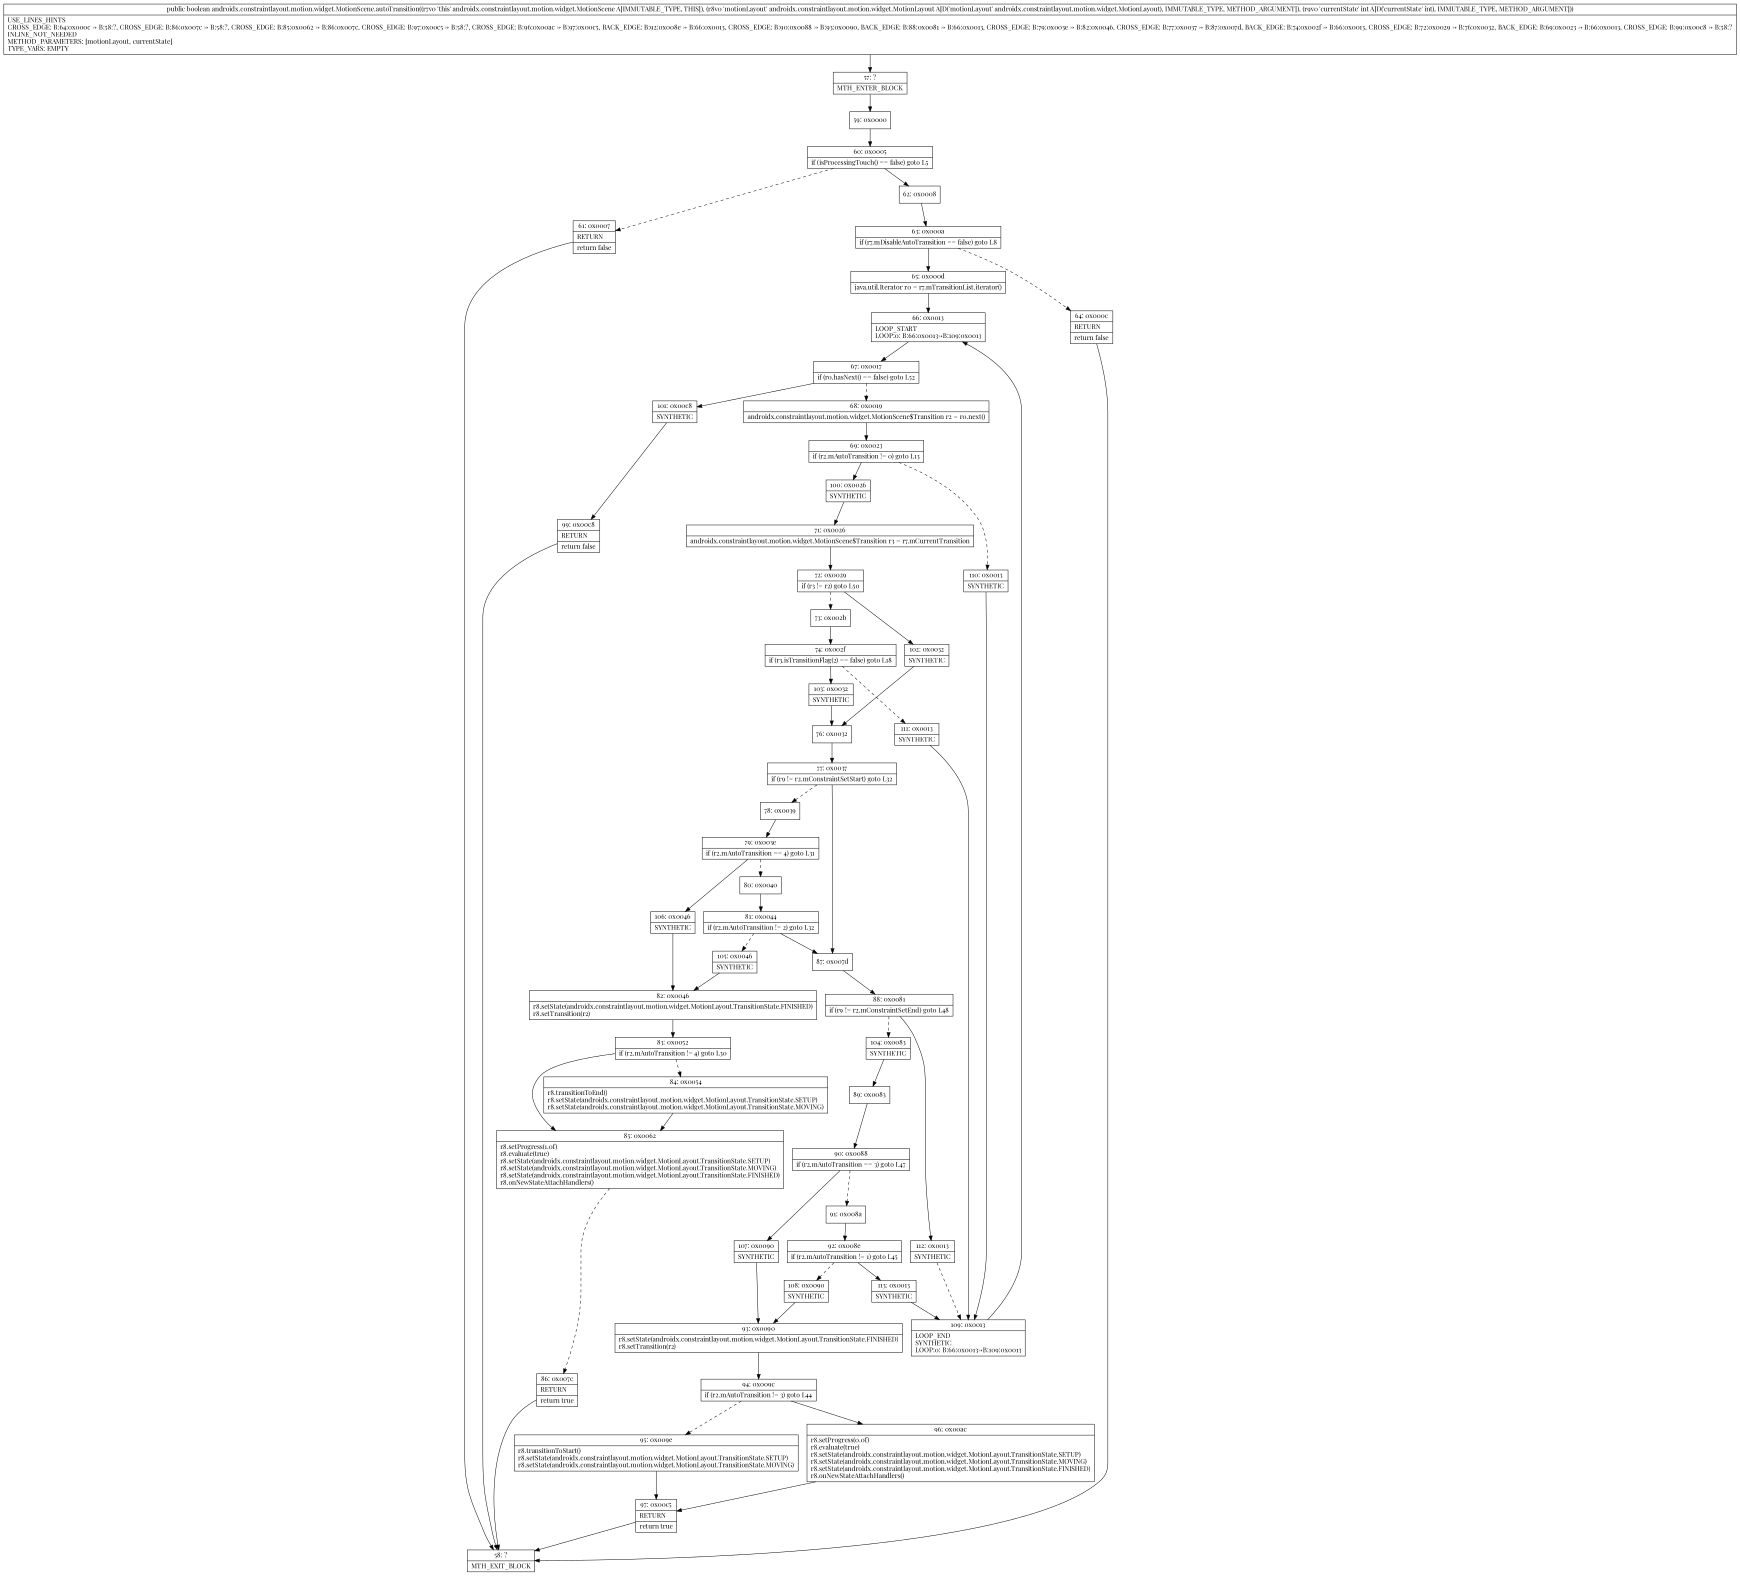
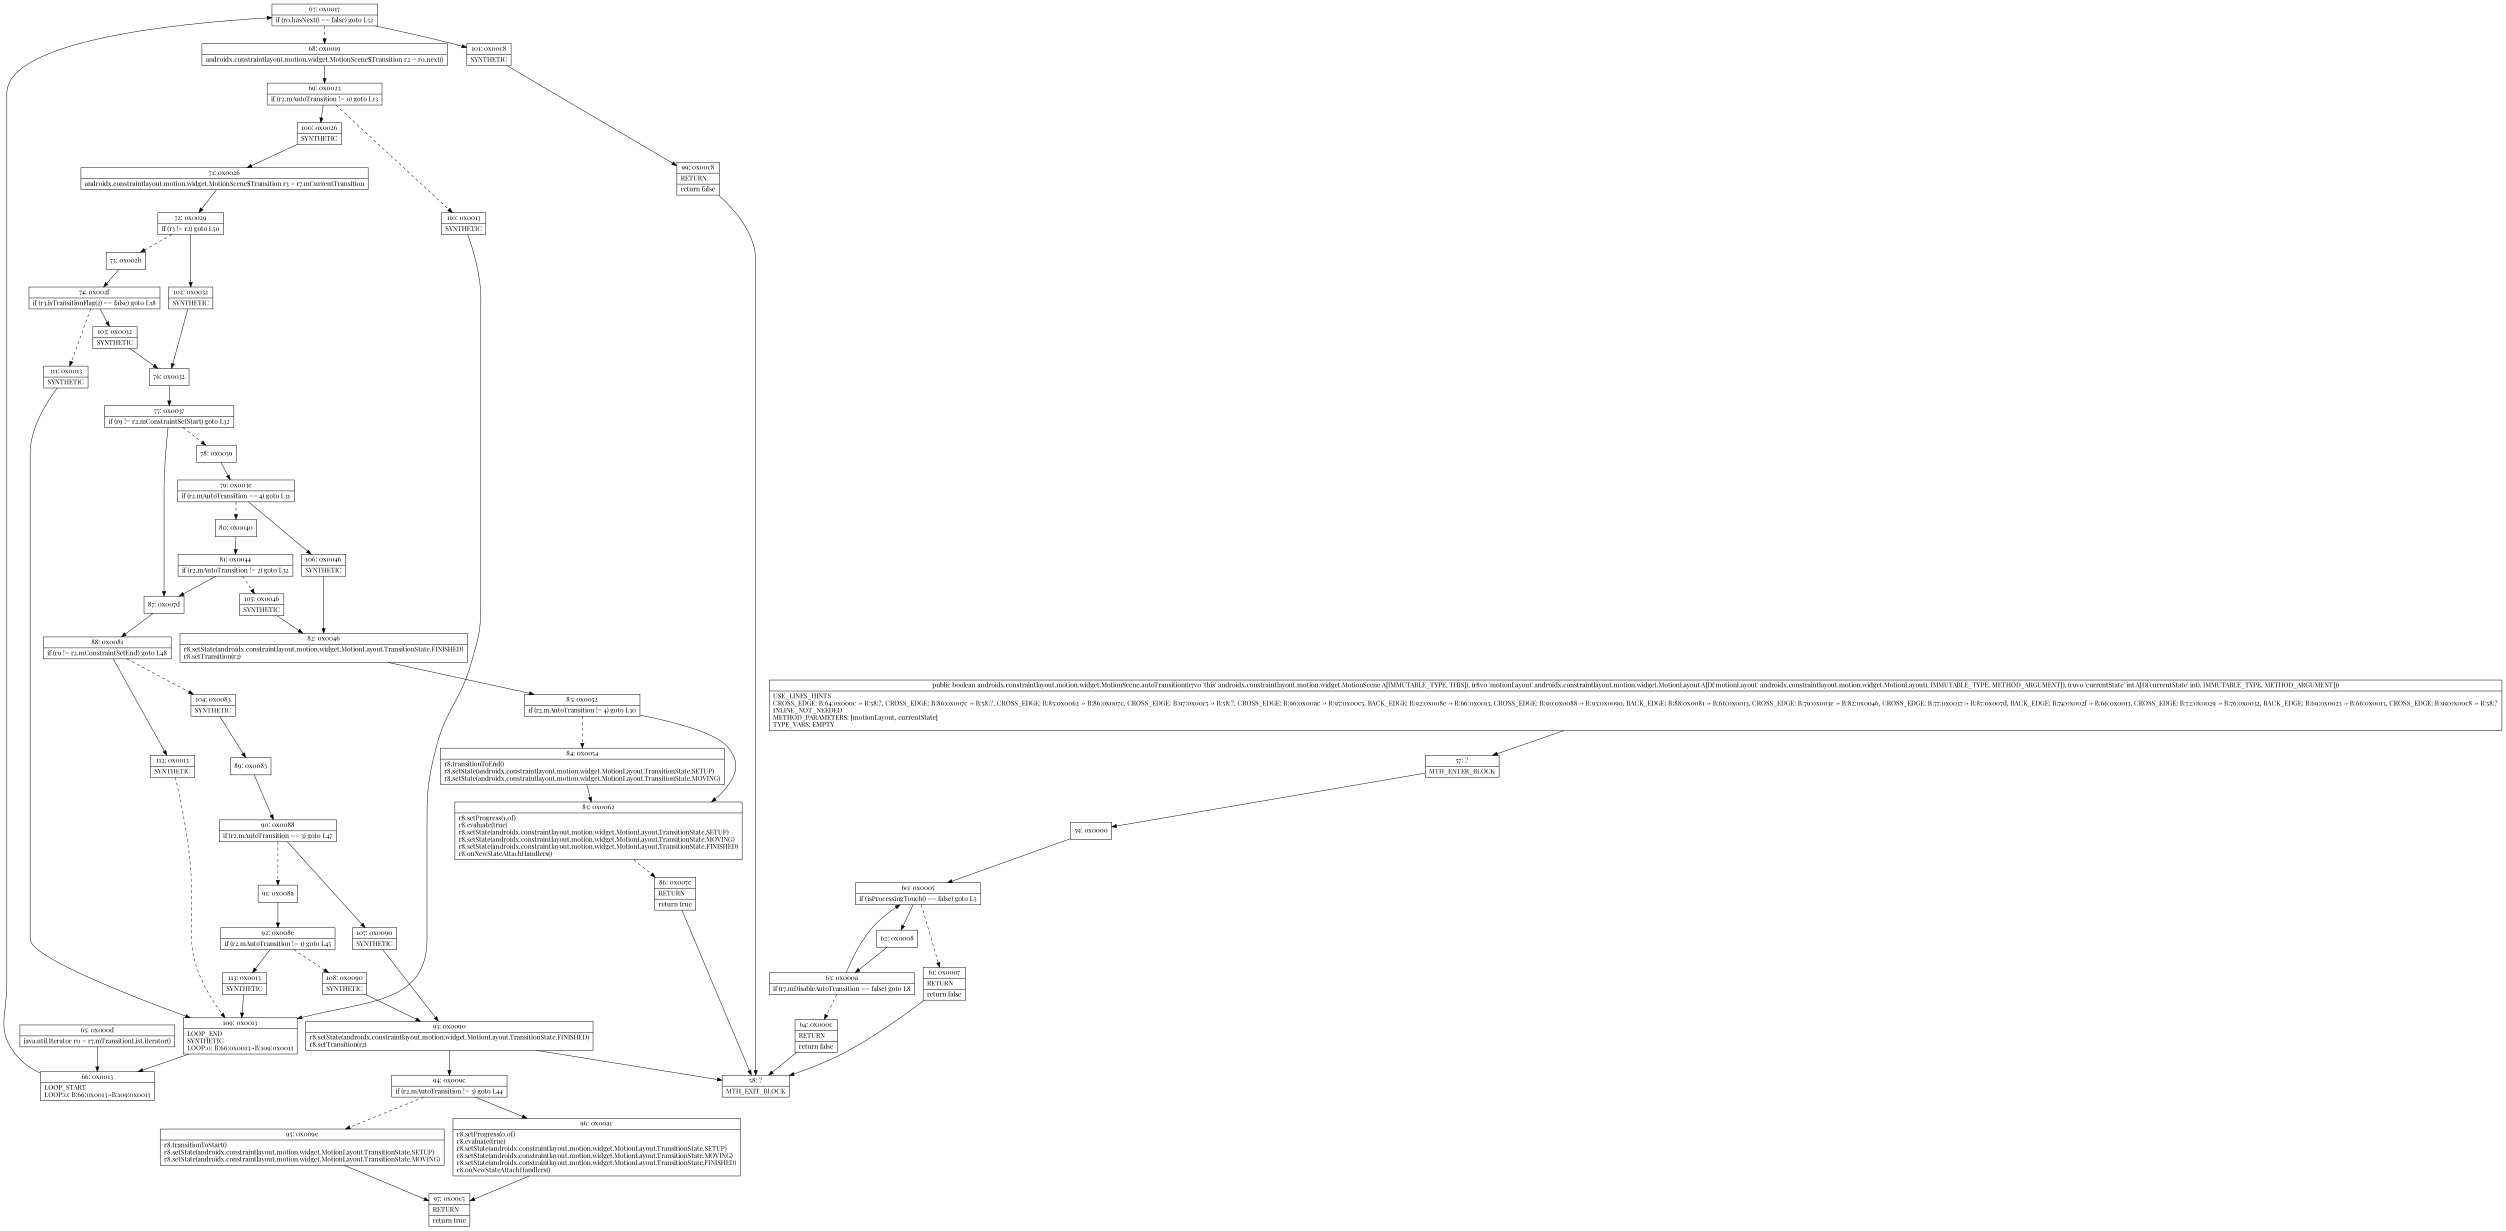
(928, 257) -> (866, 936)
(587, 1536) -> (627, 1065)
